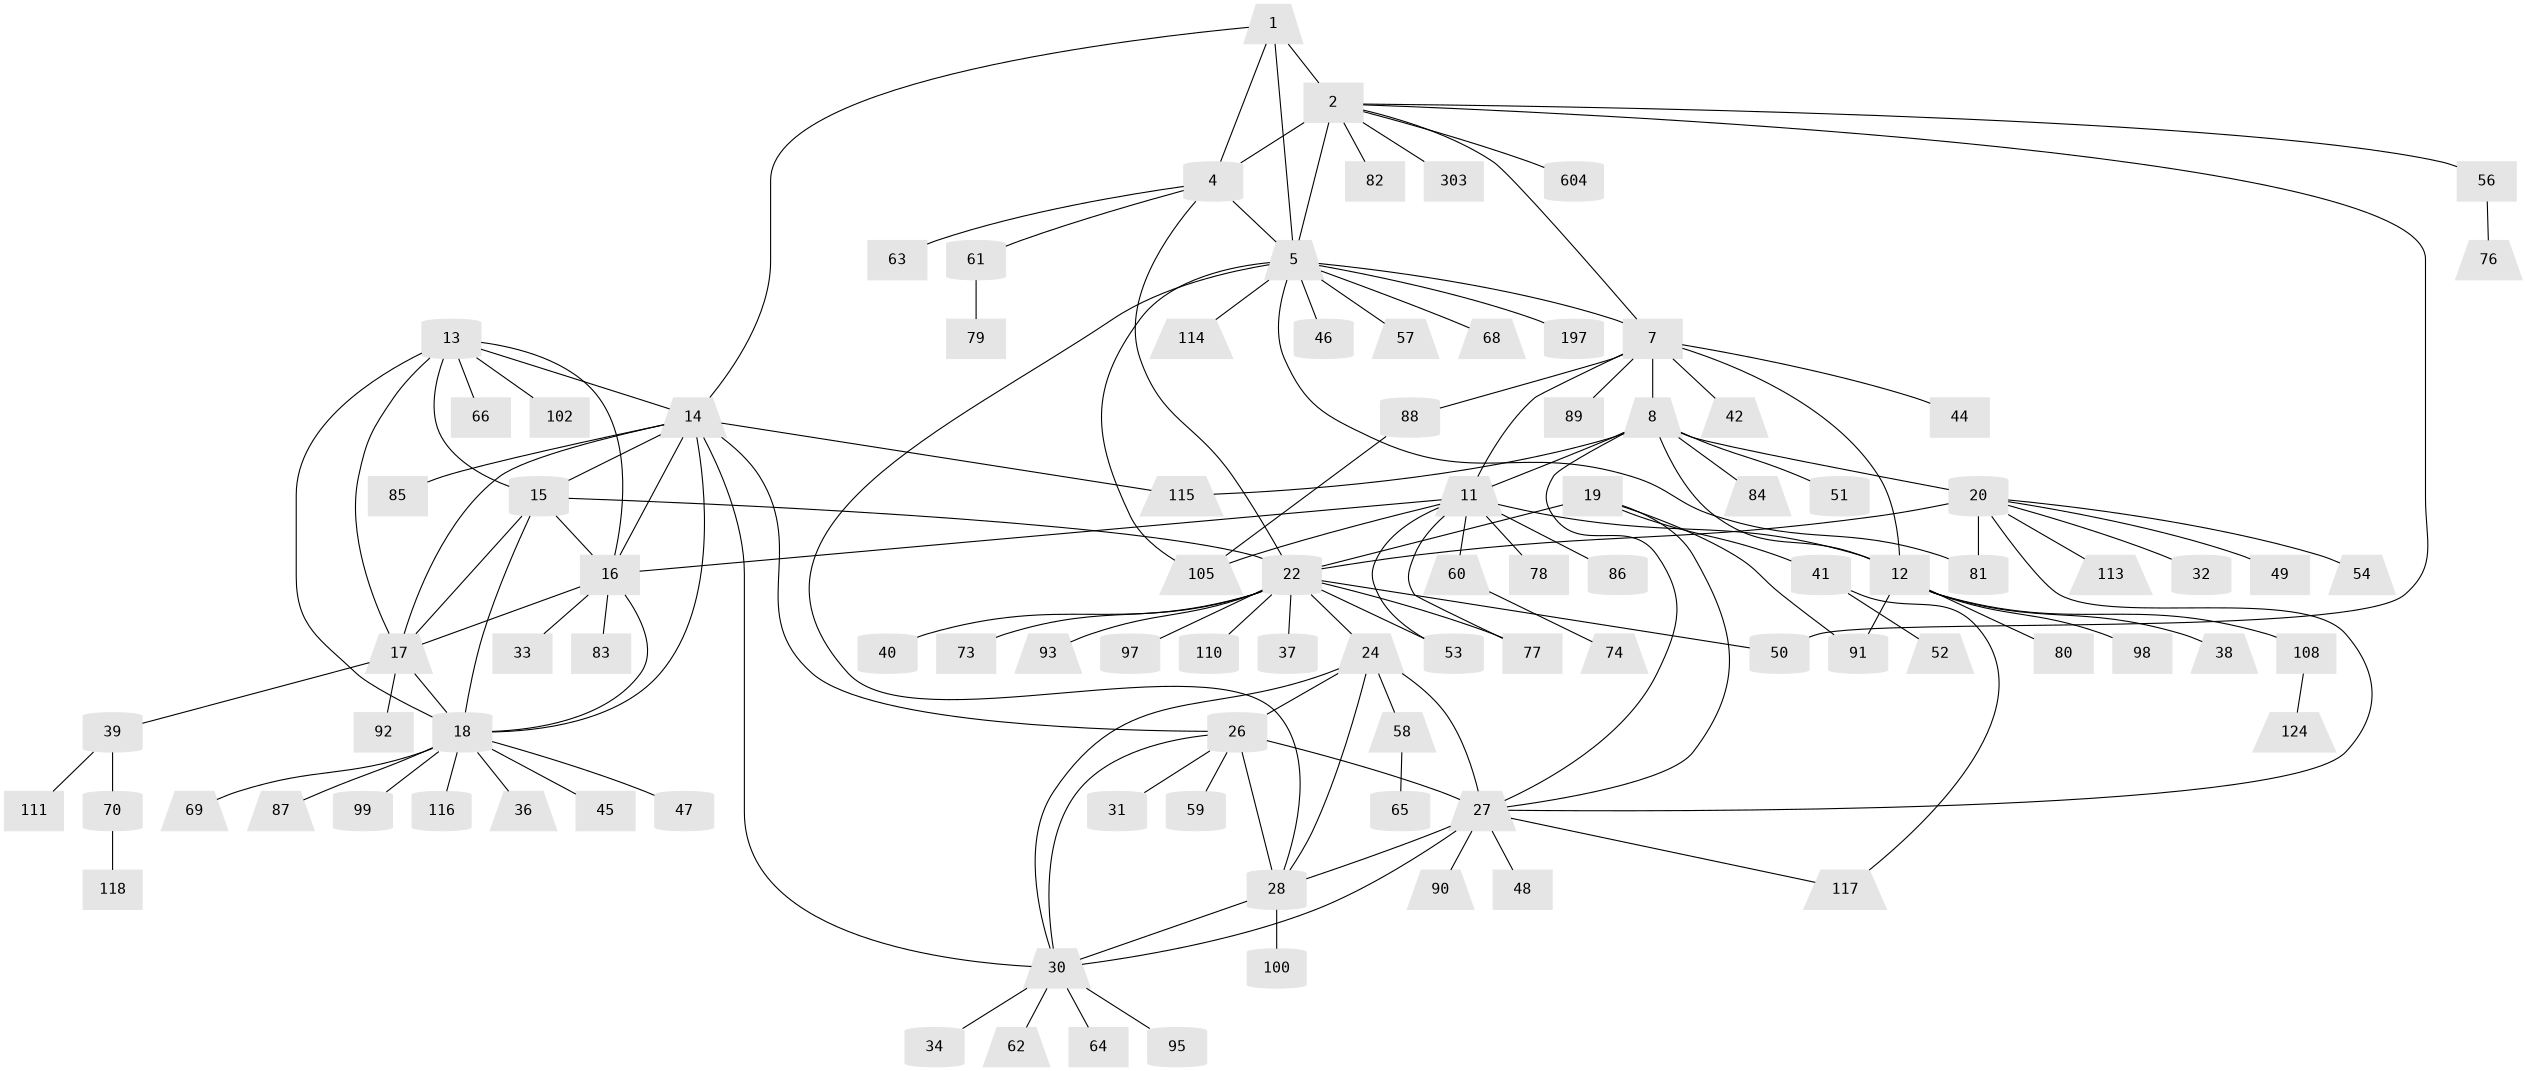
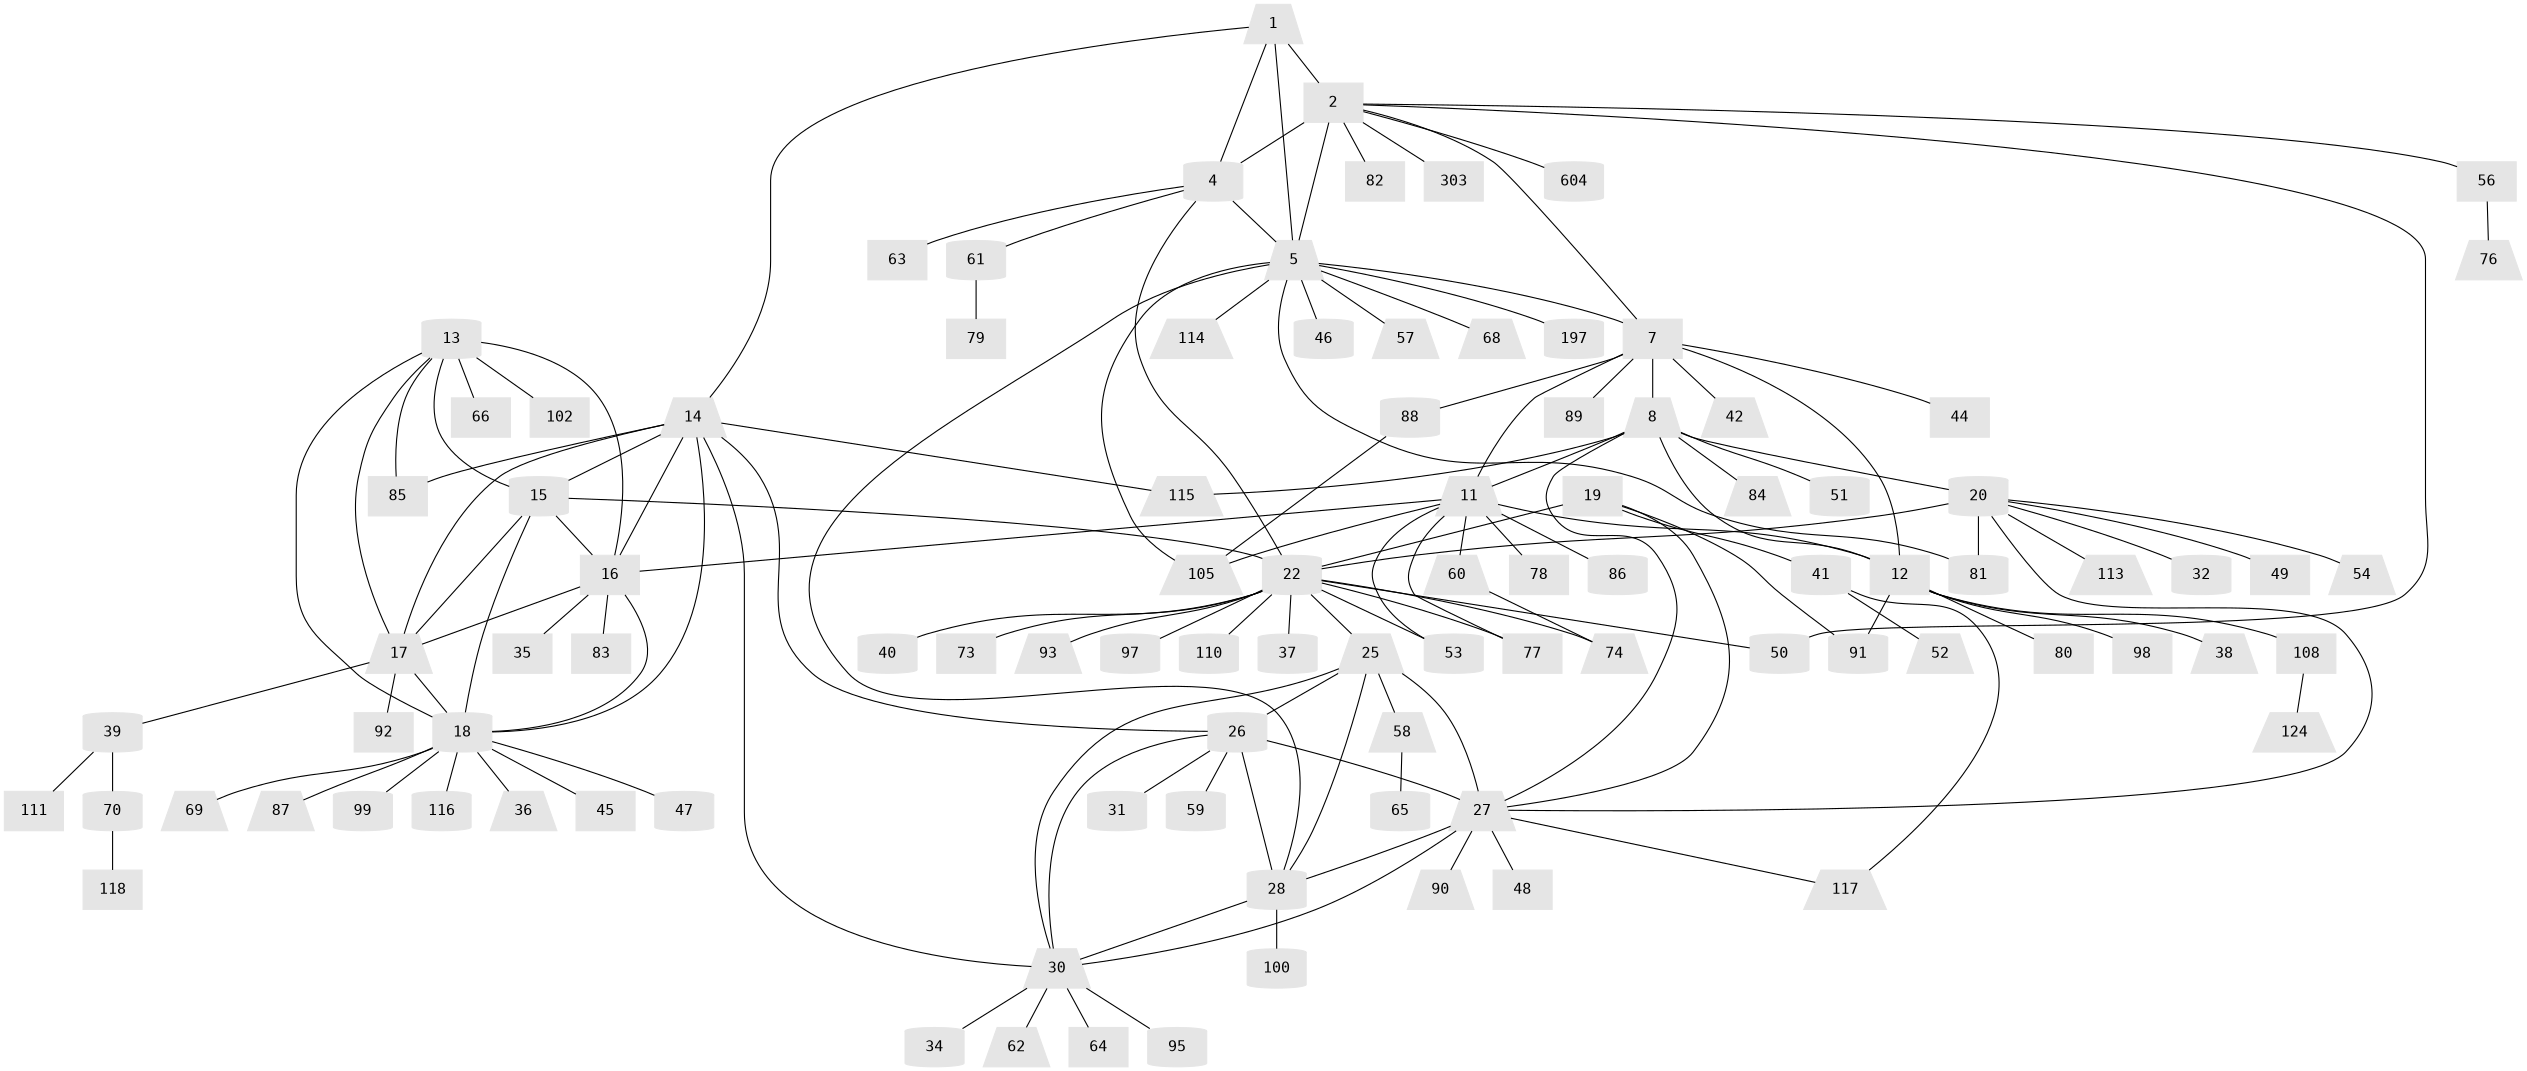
(561, 374) -> (401, 413)
none -> (1513, 617)
(522, 654) -> (522, 654)
(1371, 654) -> (1371, 654)
